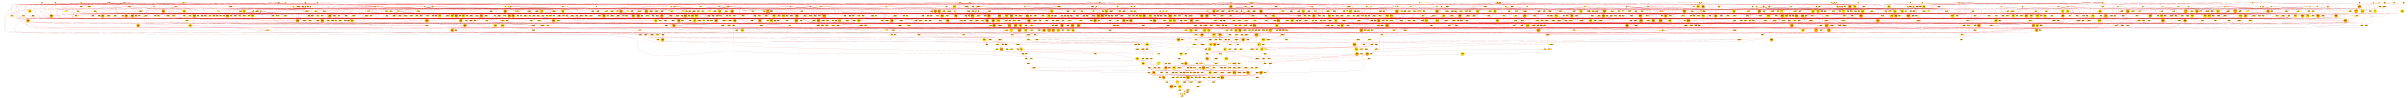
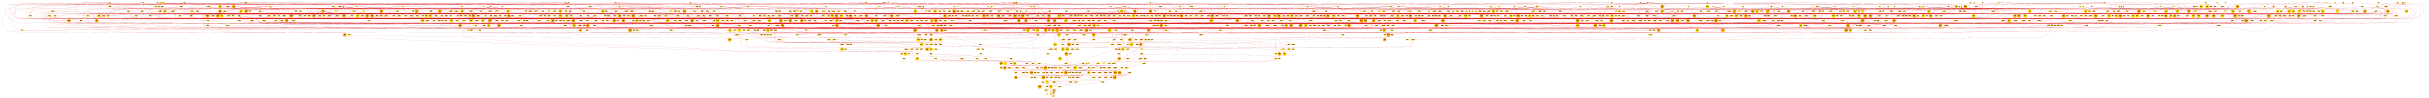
(1437, 11) -> (1462, 11)
(979, 16) -> none
